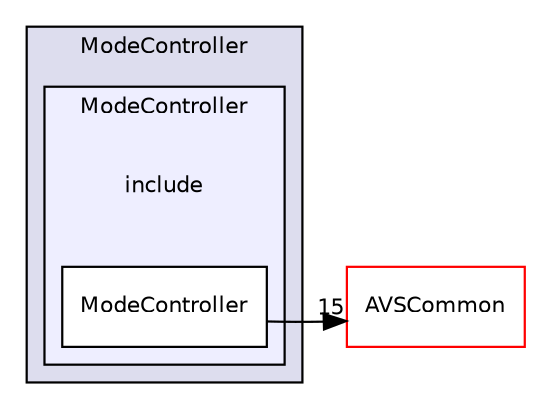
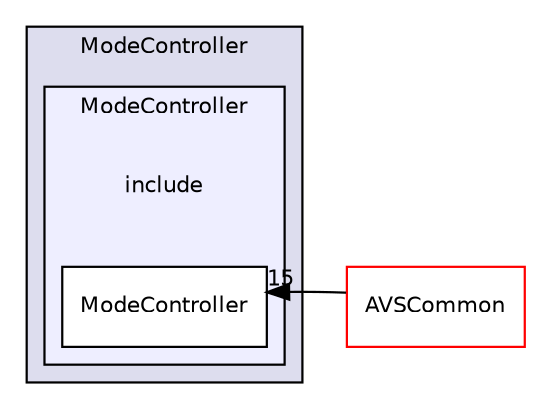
(295, 322) -> (318, 292)
